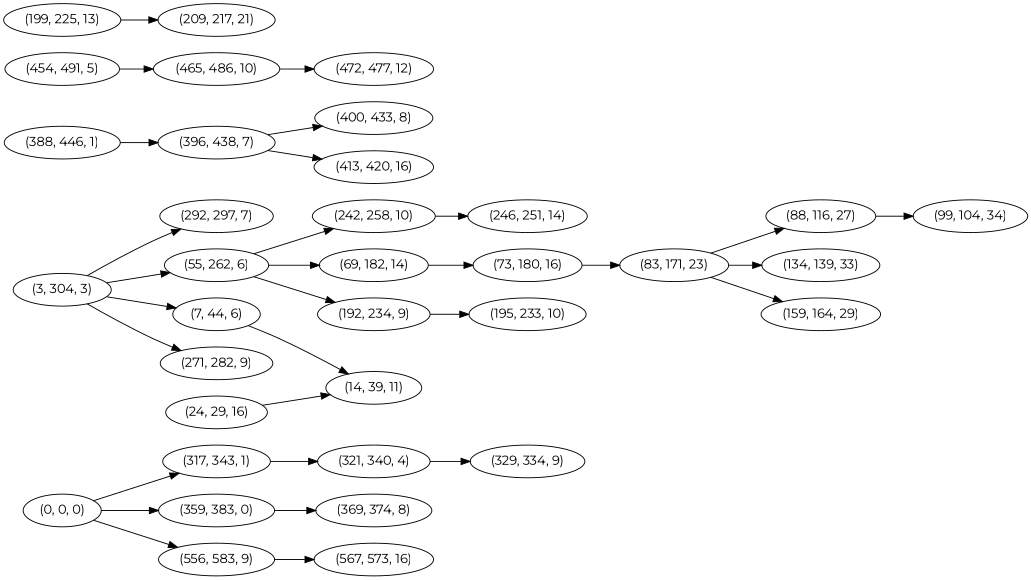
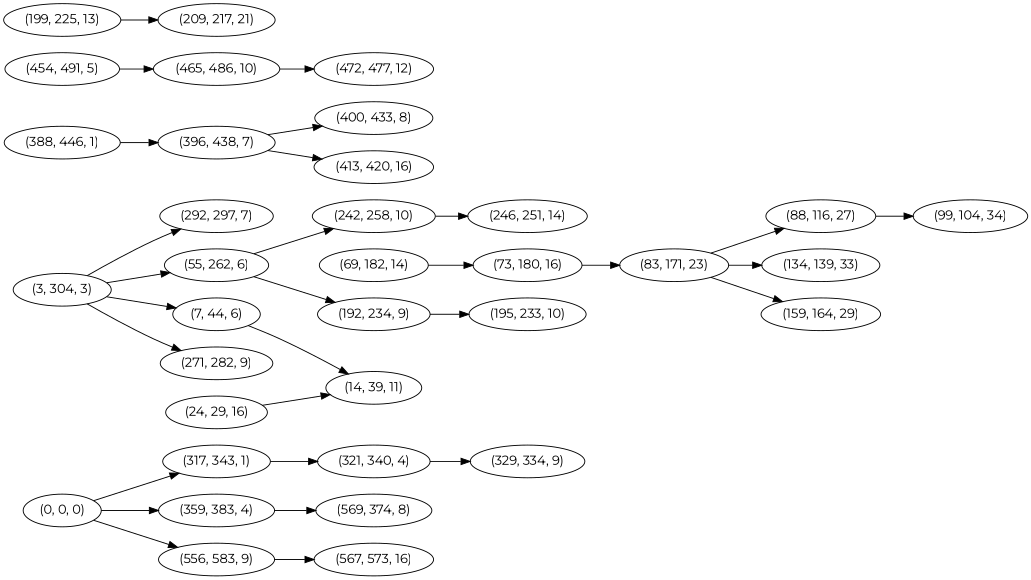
(289, 265) -> none
(217, 510) -> (217, 510)
(374, 510) -> (374, 510)
